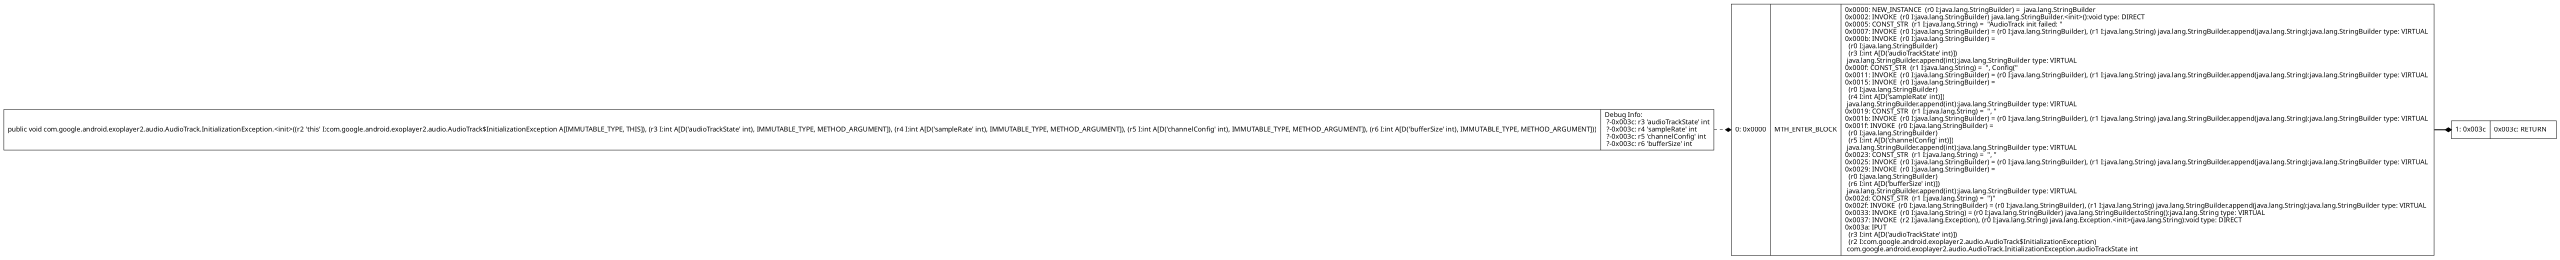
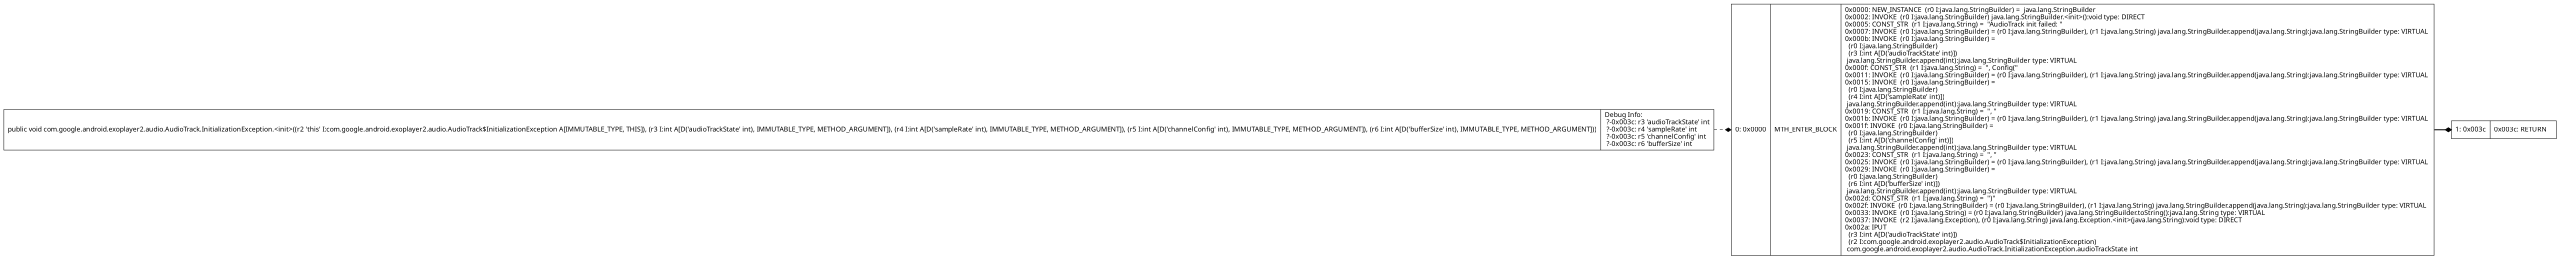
(1868, 227) -> (1868, 227)
